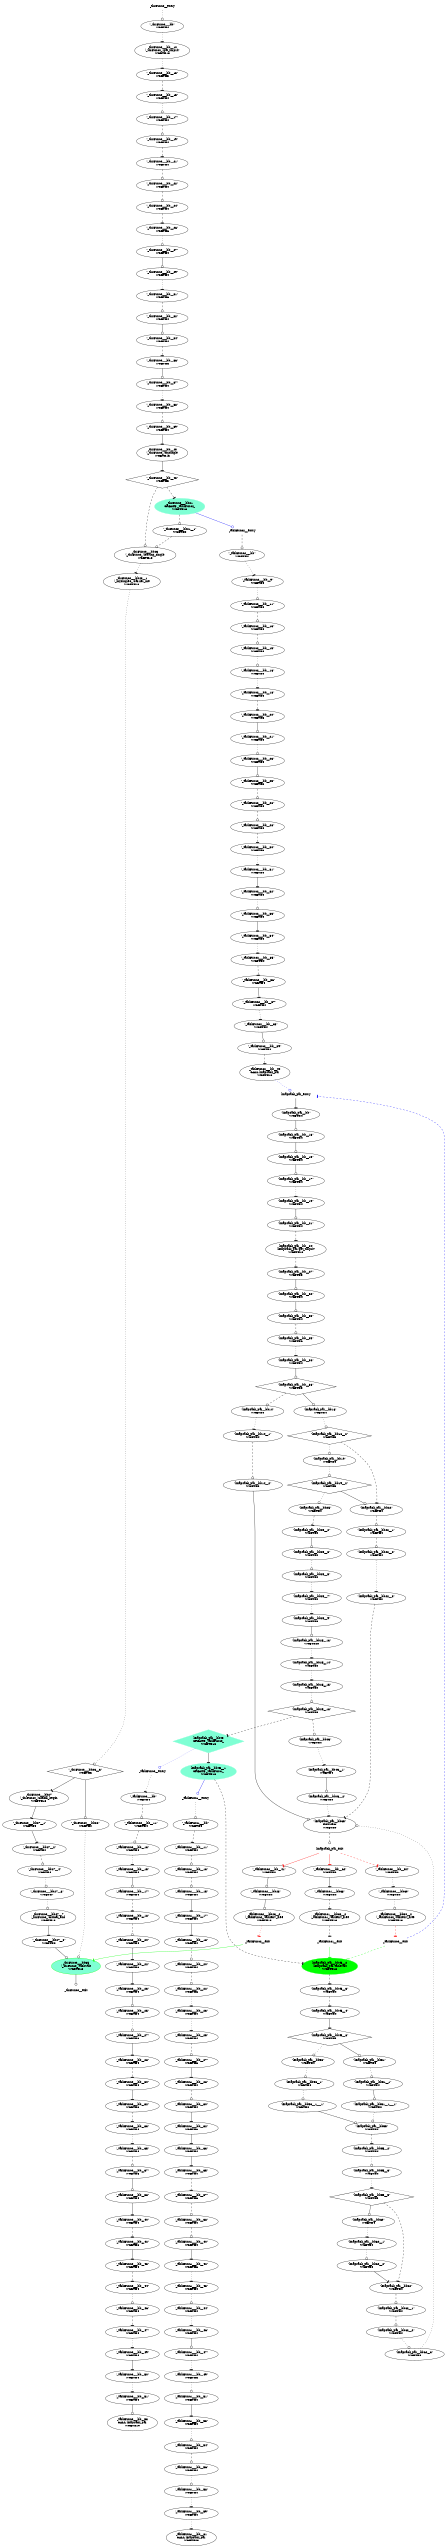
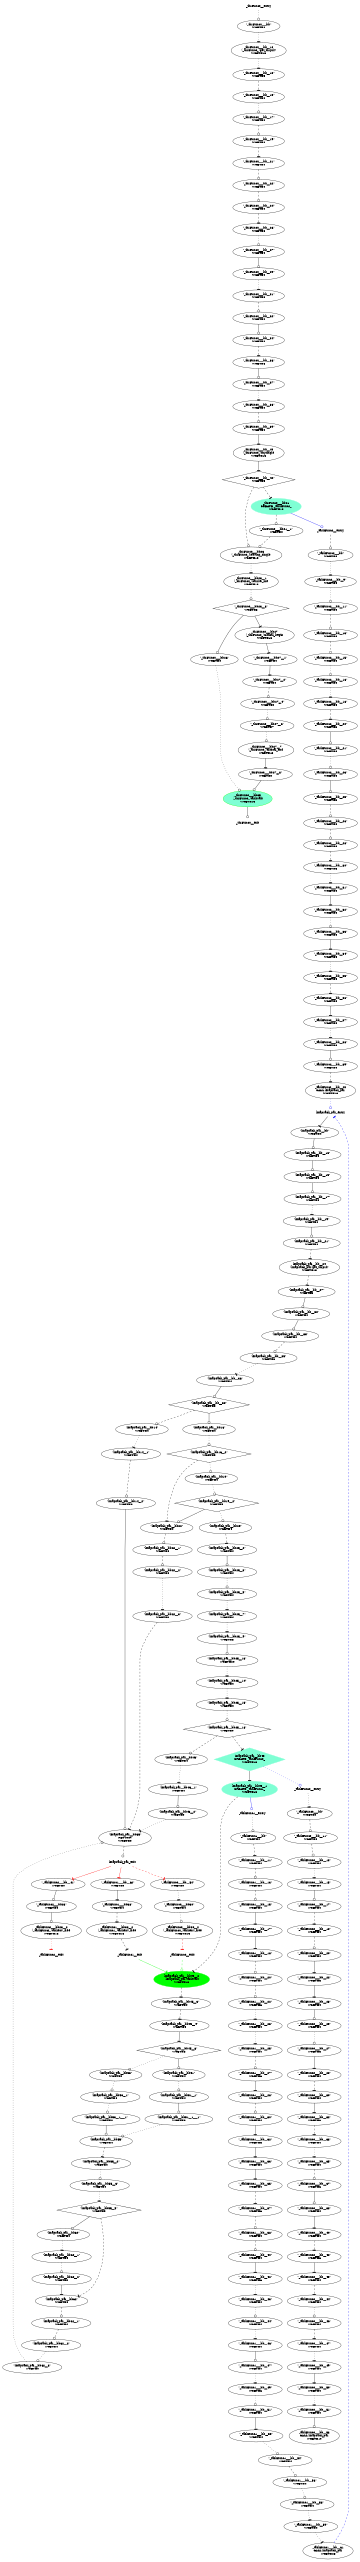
(132, 582) -> (251, 582)
(444, 1477) -> (349, 1830)
(169, 1951) -> none
